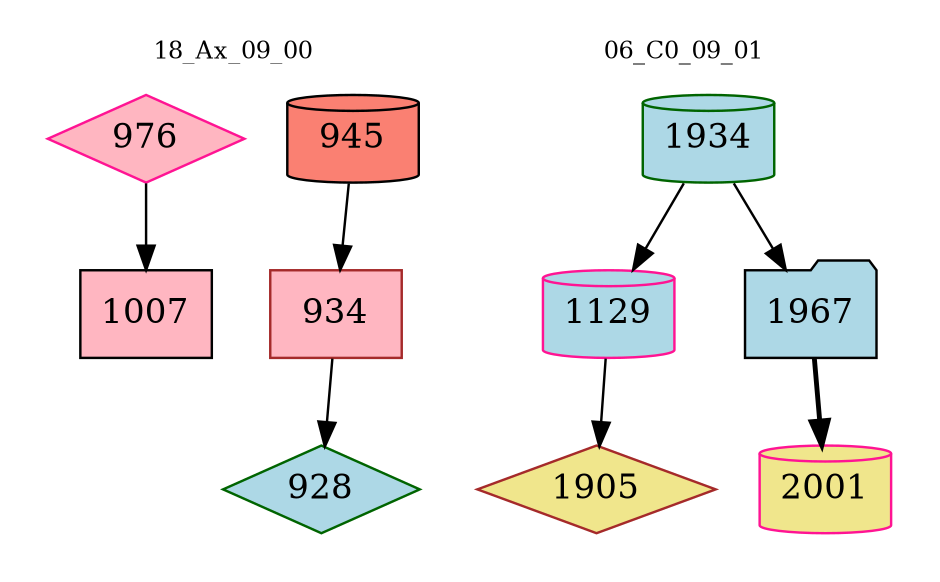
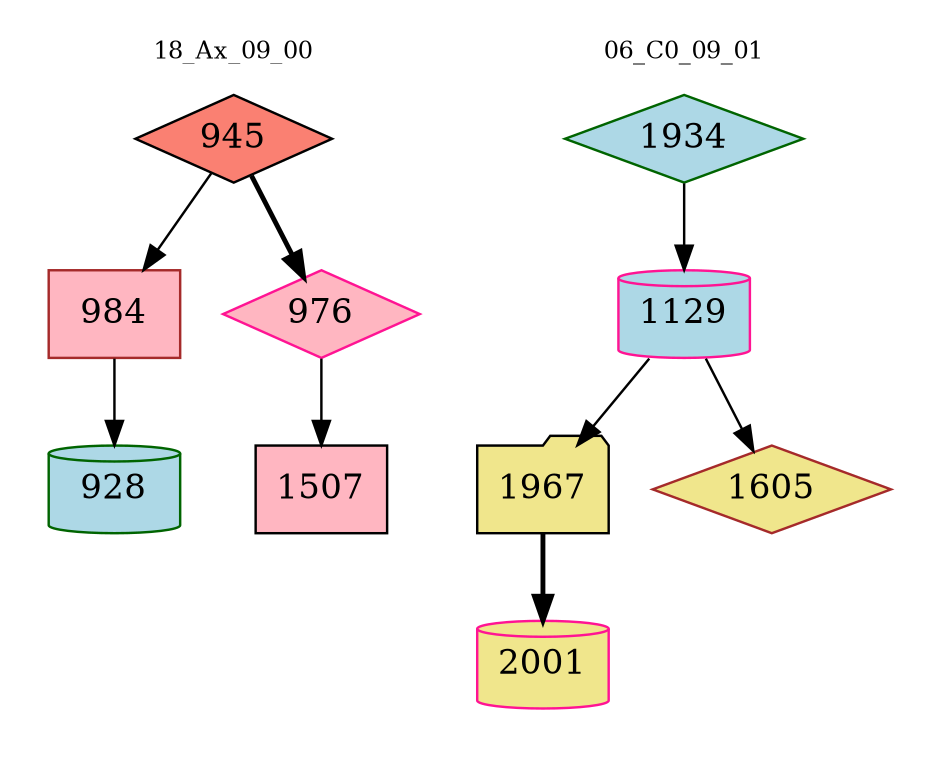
(353, 139) -> (234, 139)
(709, 139) -> (684, 139)
none -> (272, 216)
(753, 216) -> (621, 393)
(146, 314) -> (321, 489)
(336, 314) -> (114, 314)
(811, 314) -> (543, 489)
(321, 489) -> (114, 489)
(597, 489) -> (772, 489)
